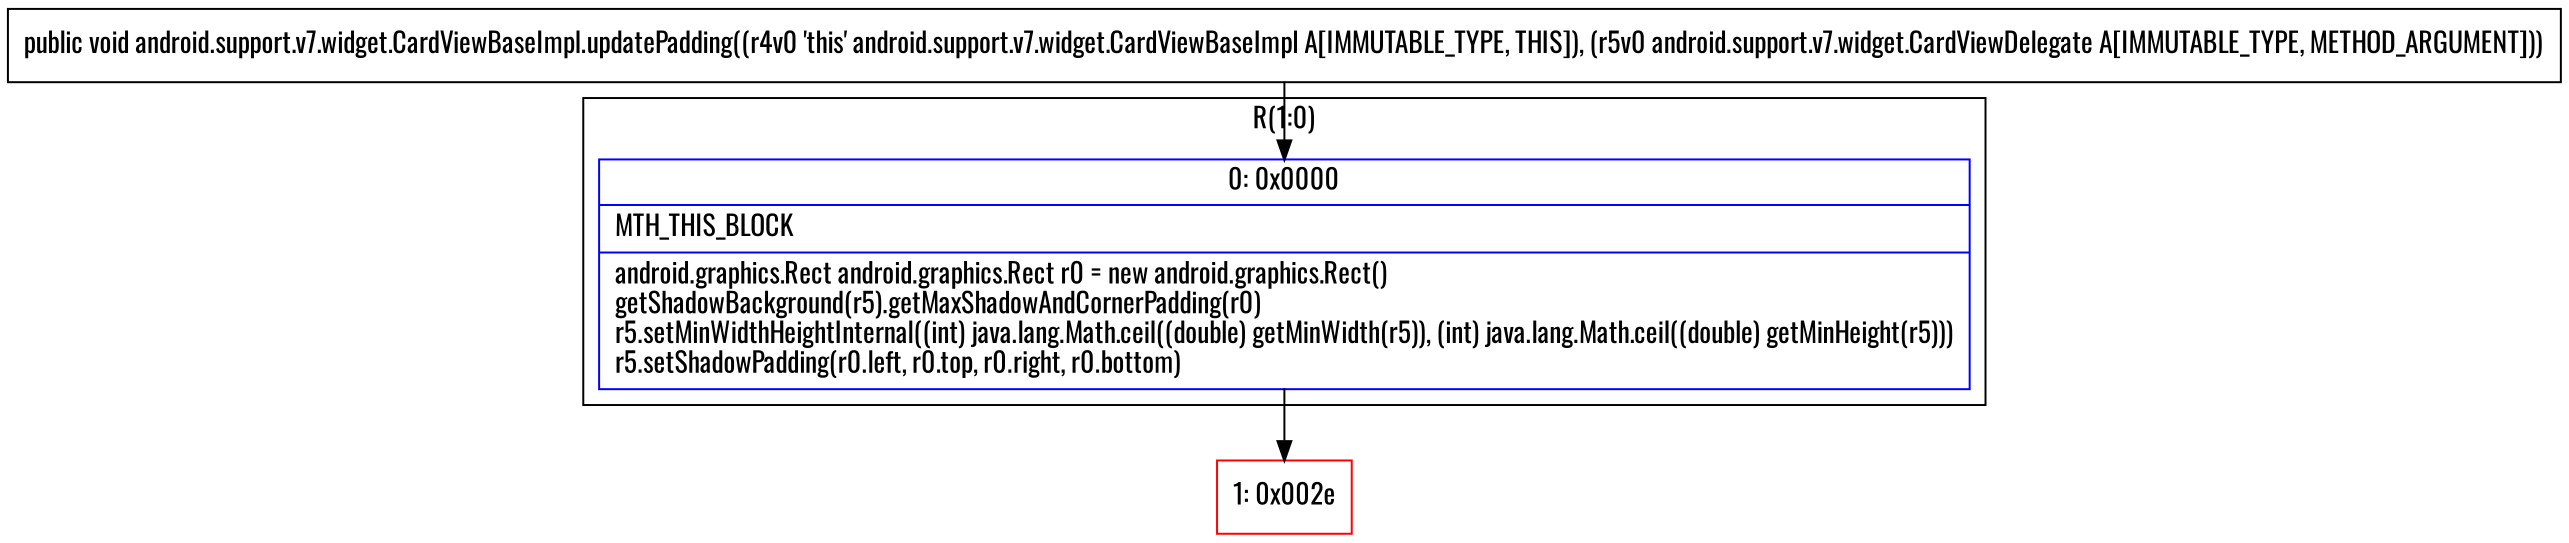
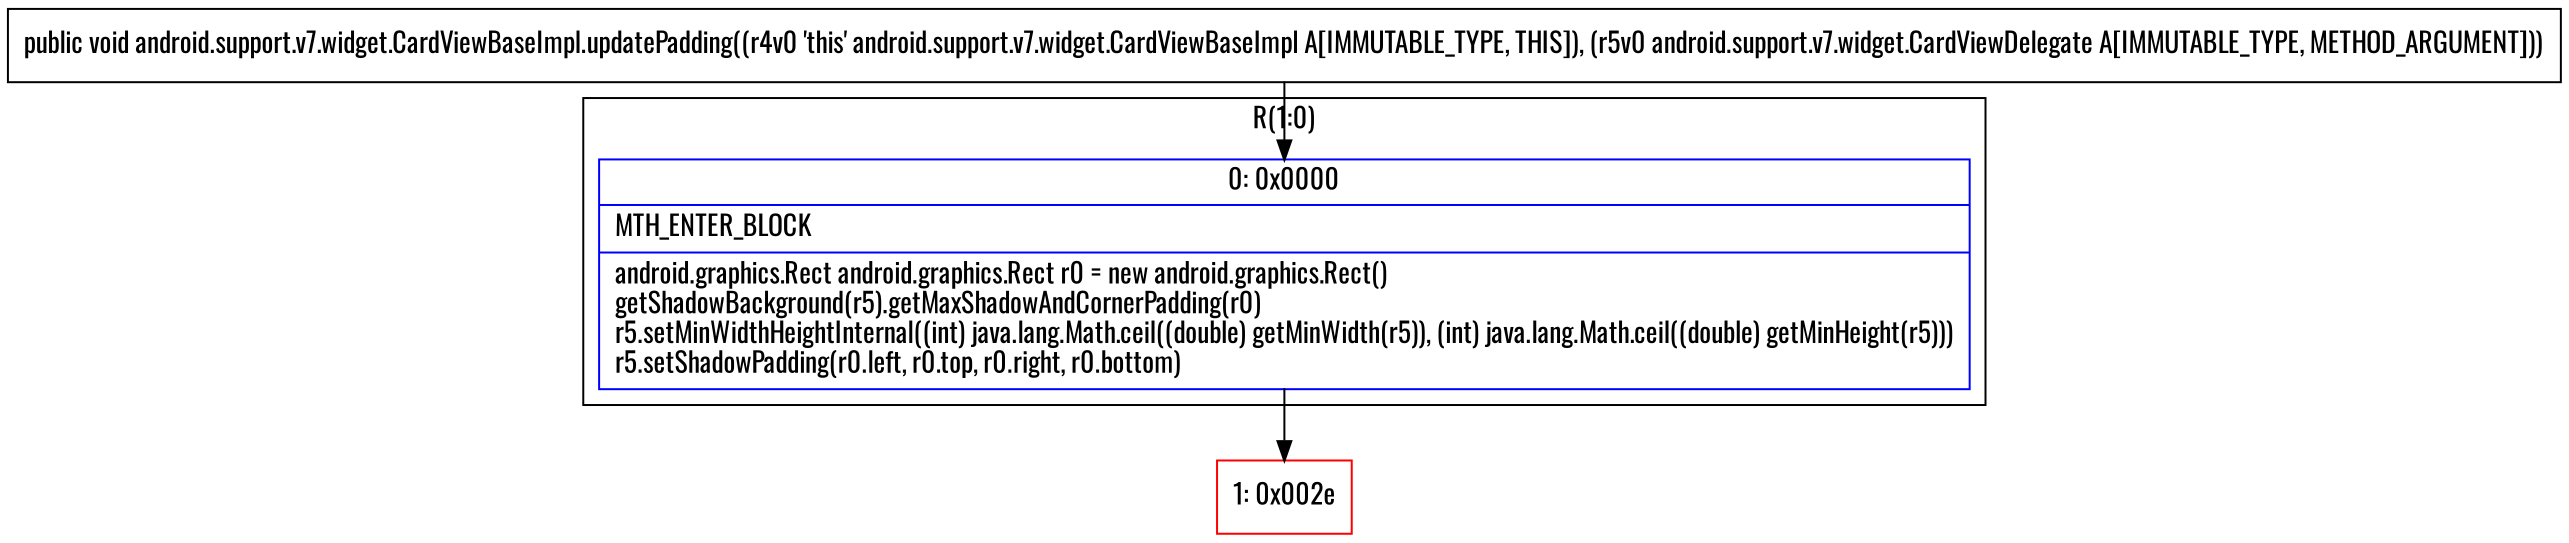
(705, 228) -> (714, 228)
